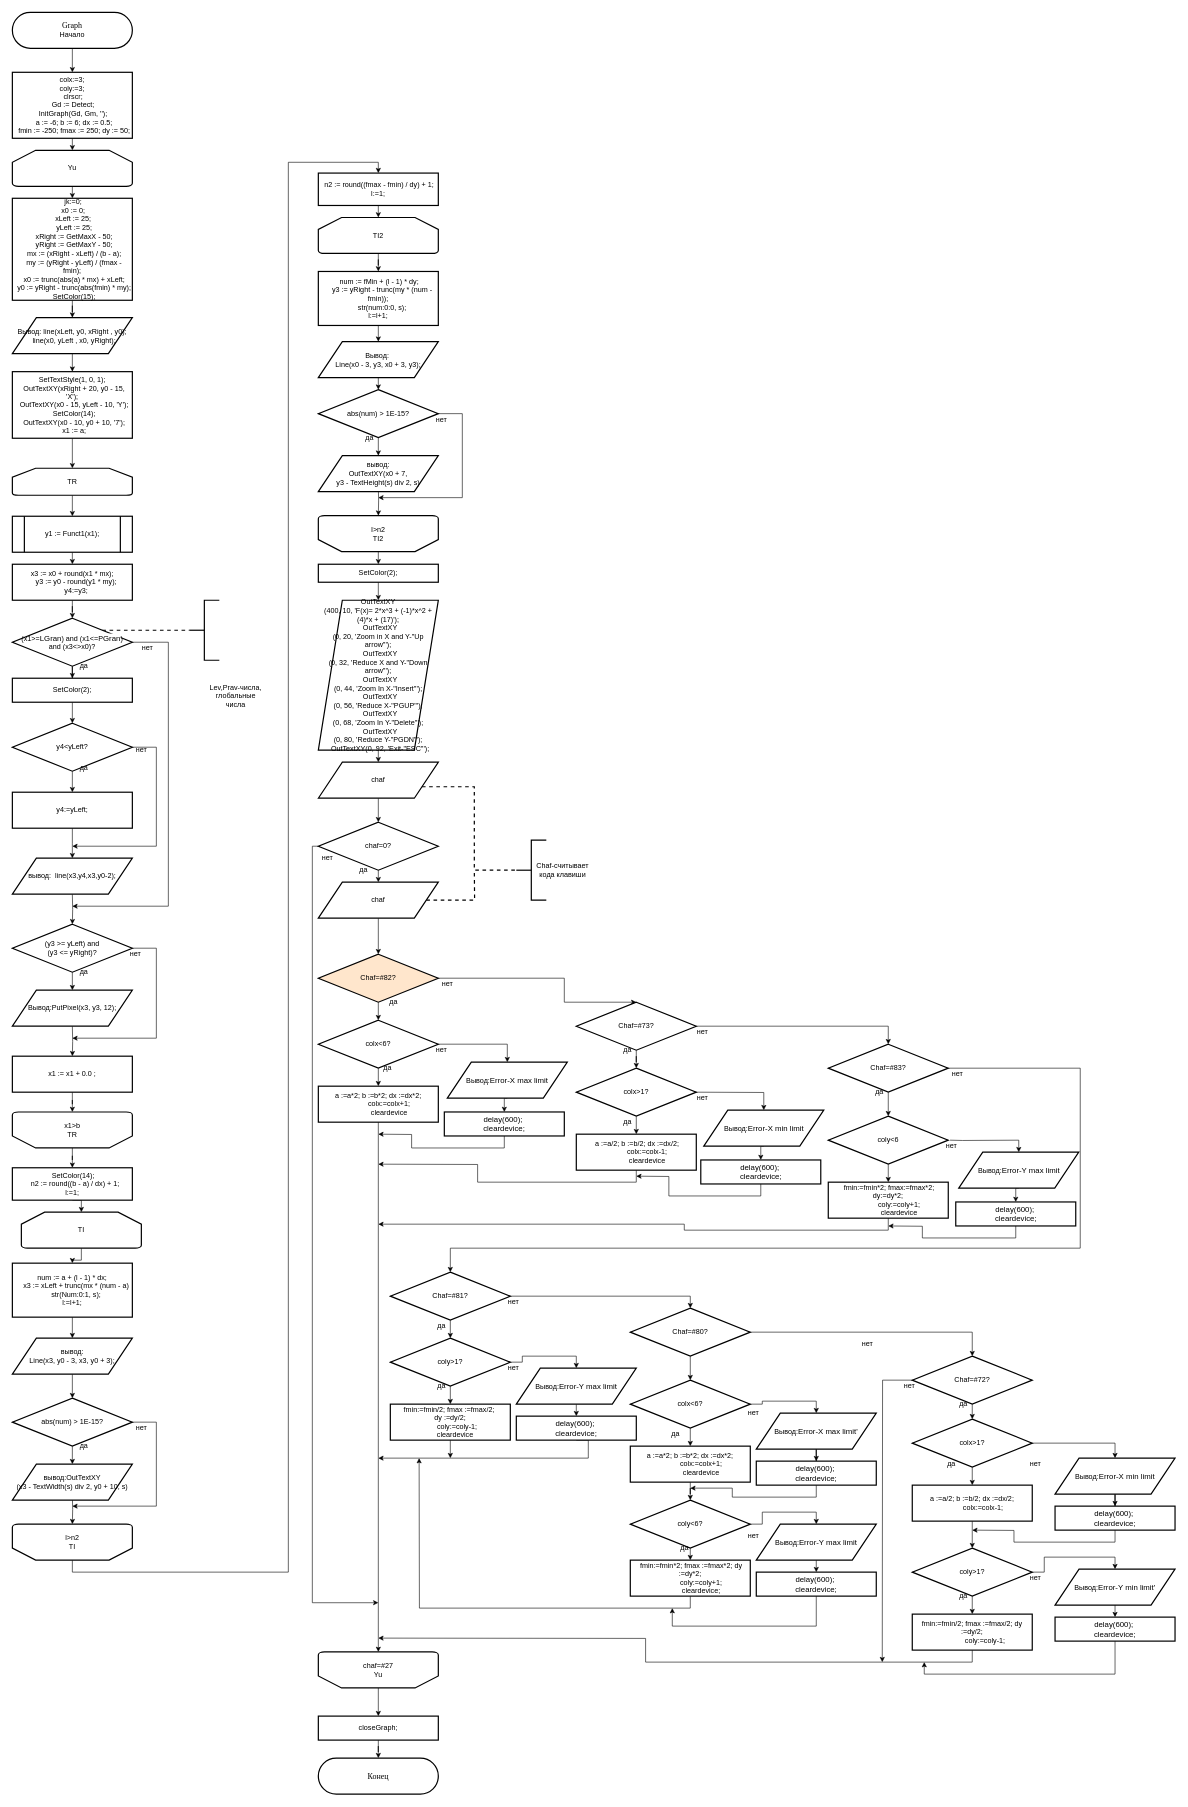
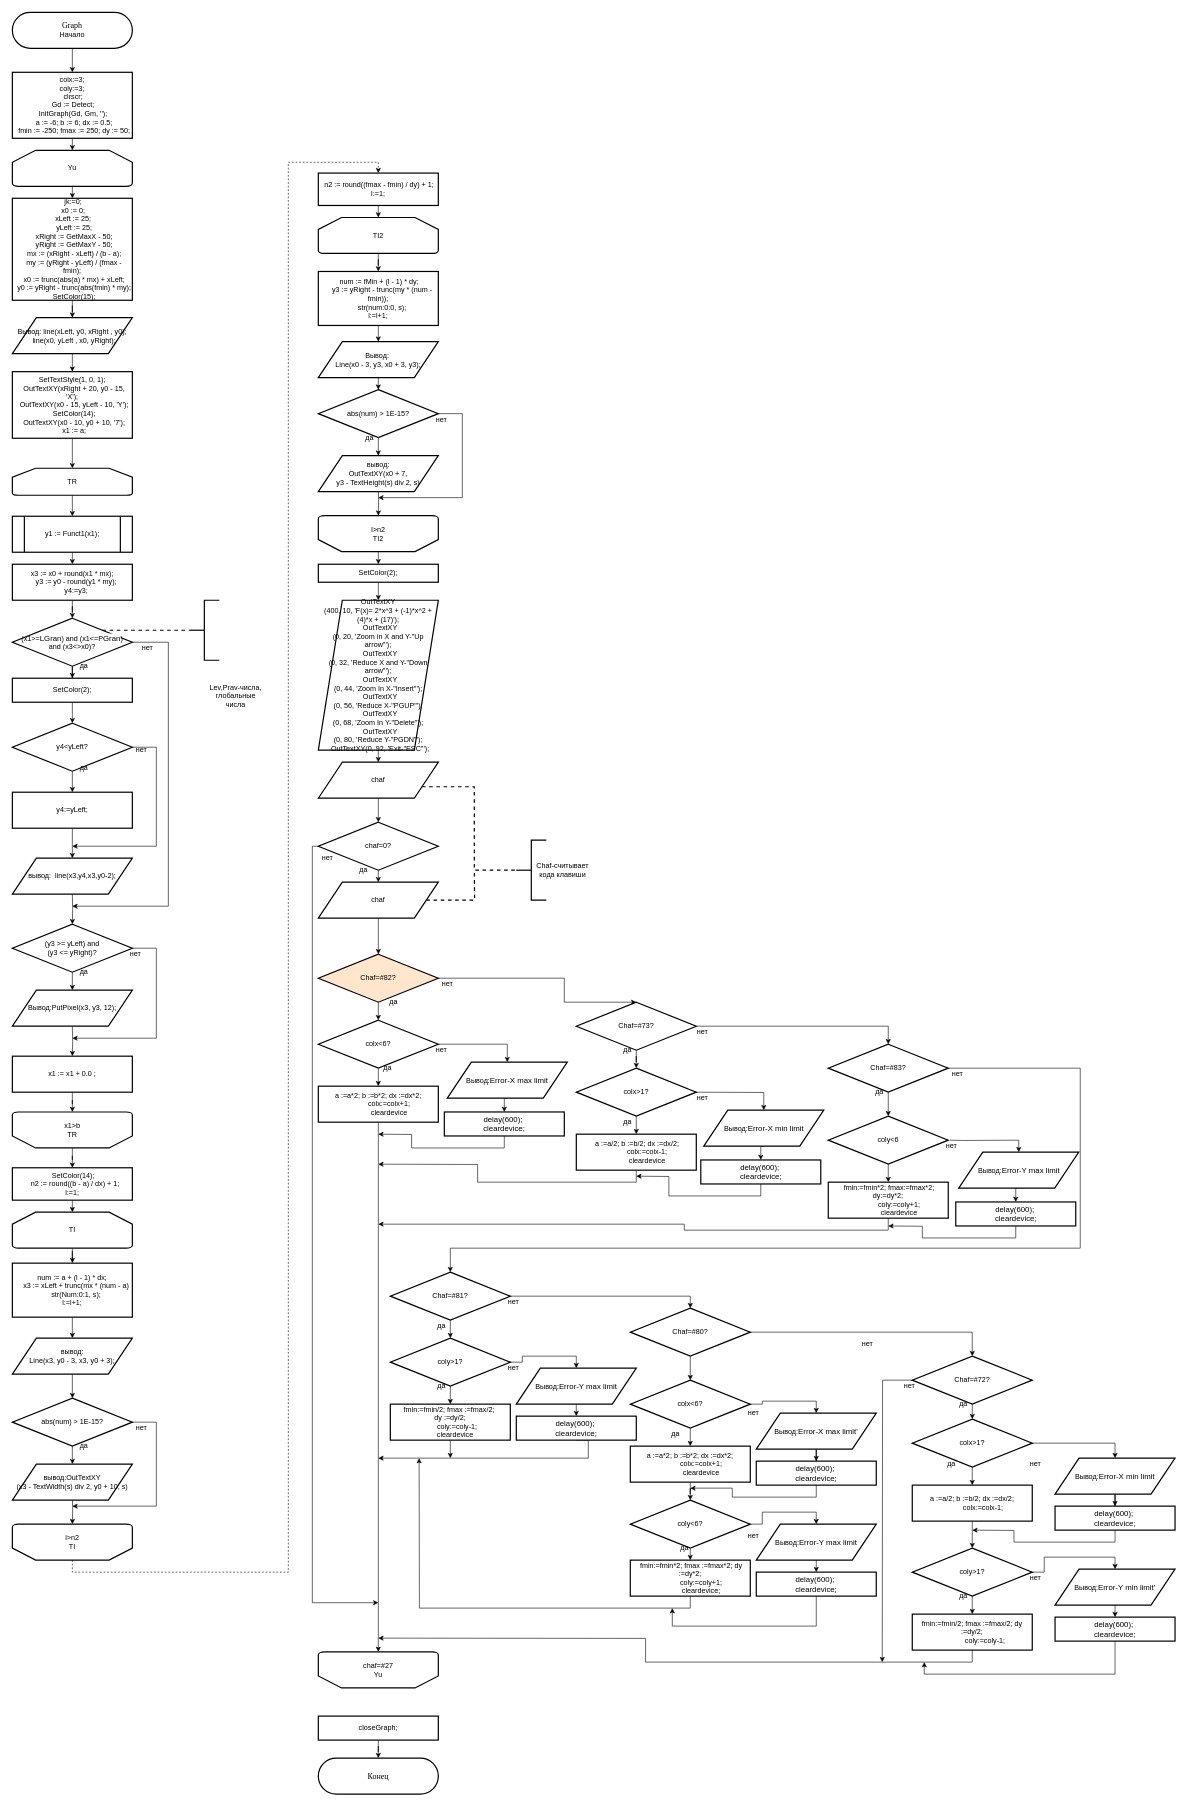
(288, 933) -> (288, 933)
(81, 1230) -> (72, 1230)
(378, 1710) -> none
